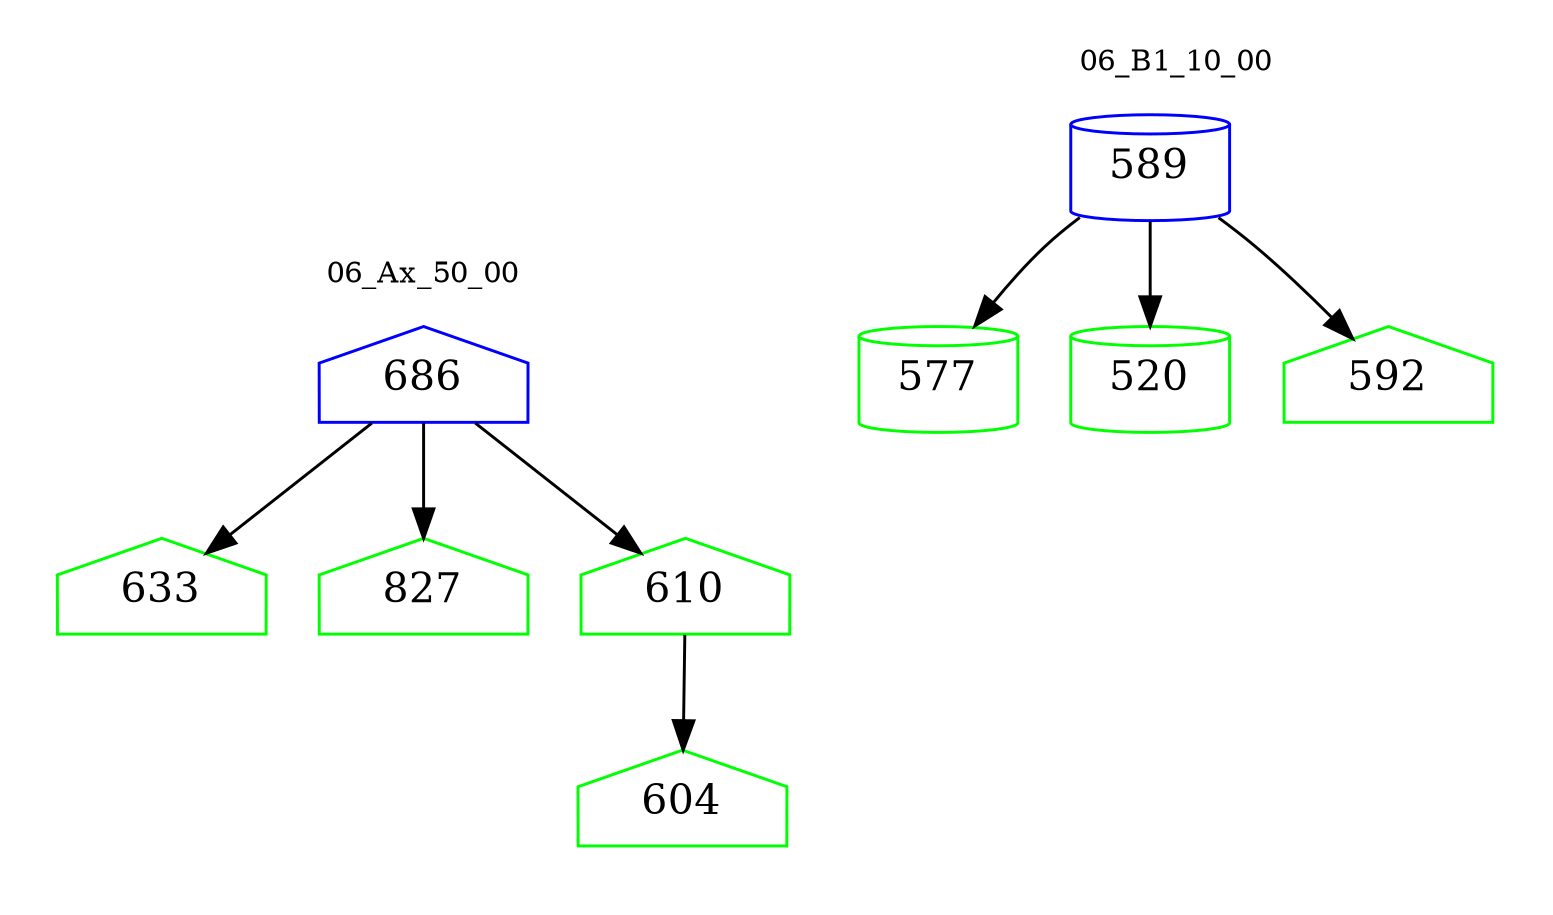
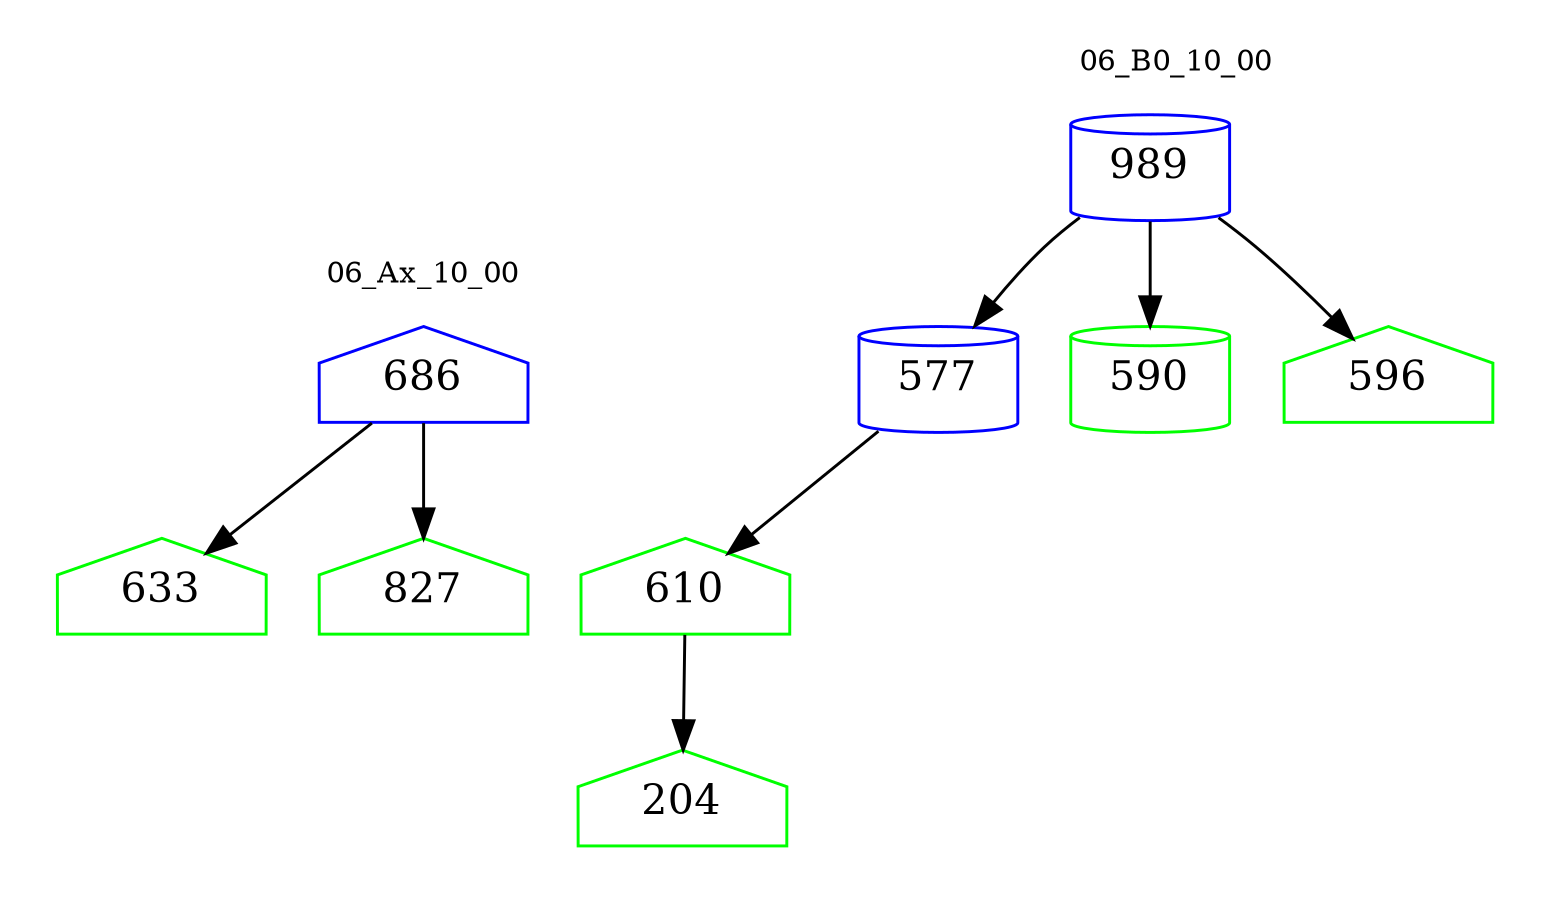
(1177, 63) -> (1177, 63)
(1150, 168) -> (1150, 168)
(424, 275) -> (424, 275)
(938, 379) -> (938, 379)
(1150, 379) -> (1150, 379)
(1388, 379) -> (1388, 379)
(546, 479) -> (793, 501)
(682, 803) -> (682, 803)
